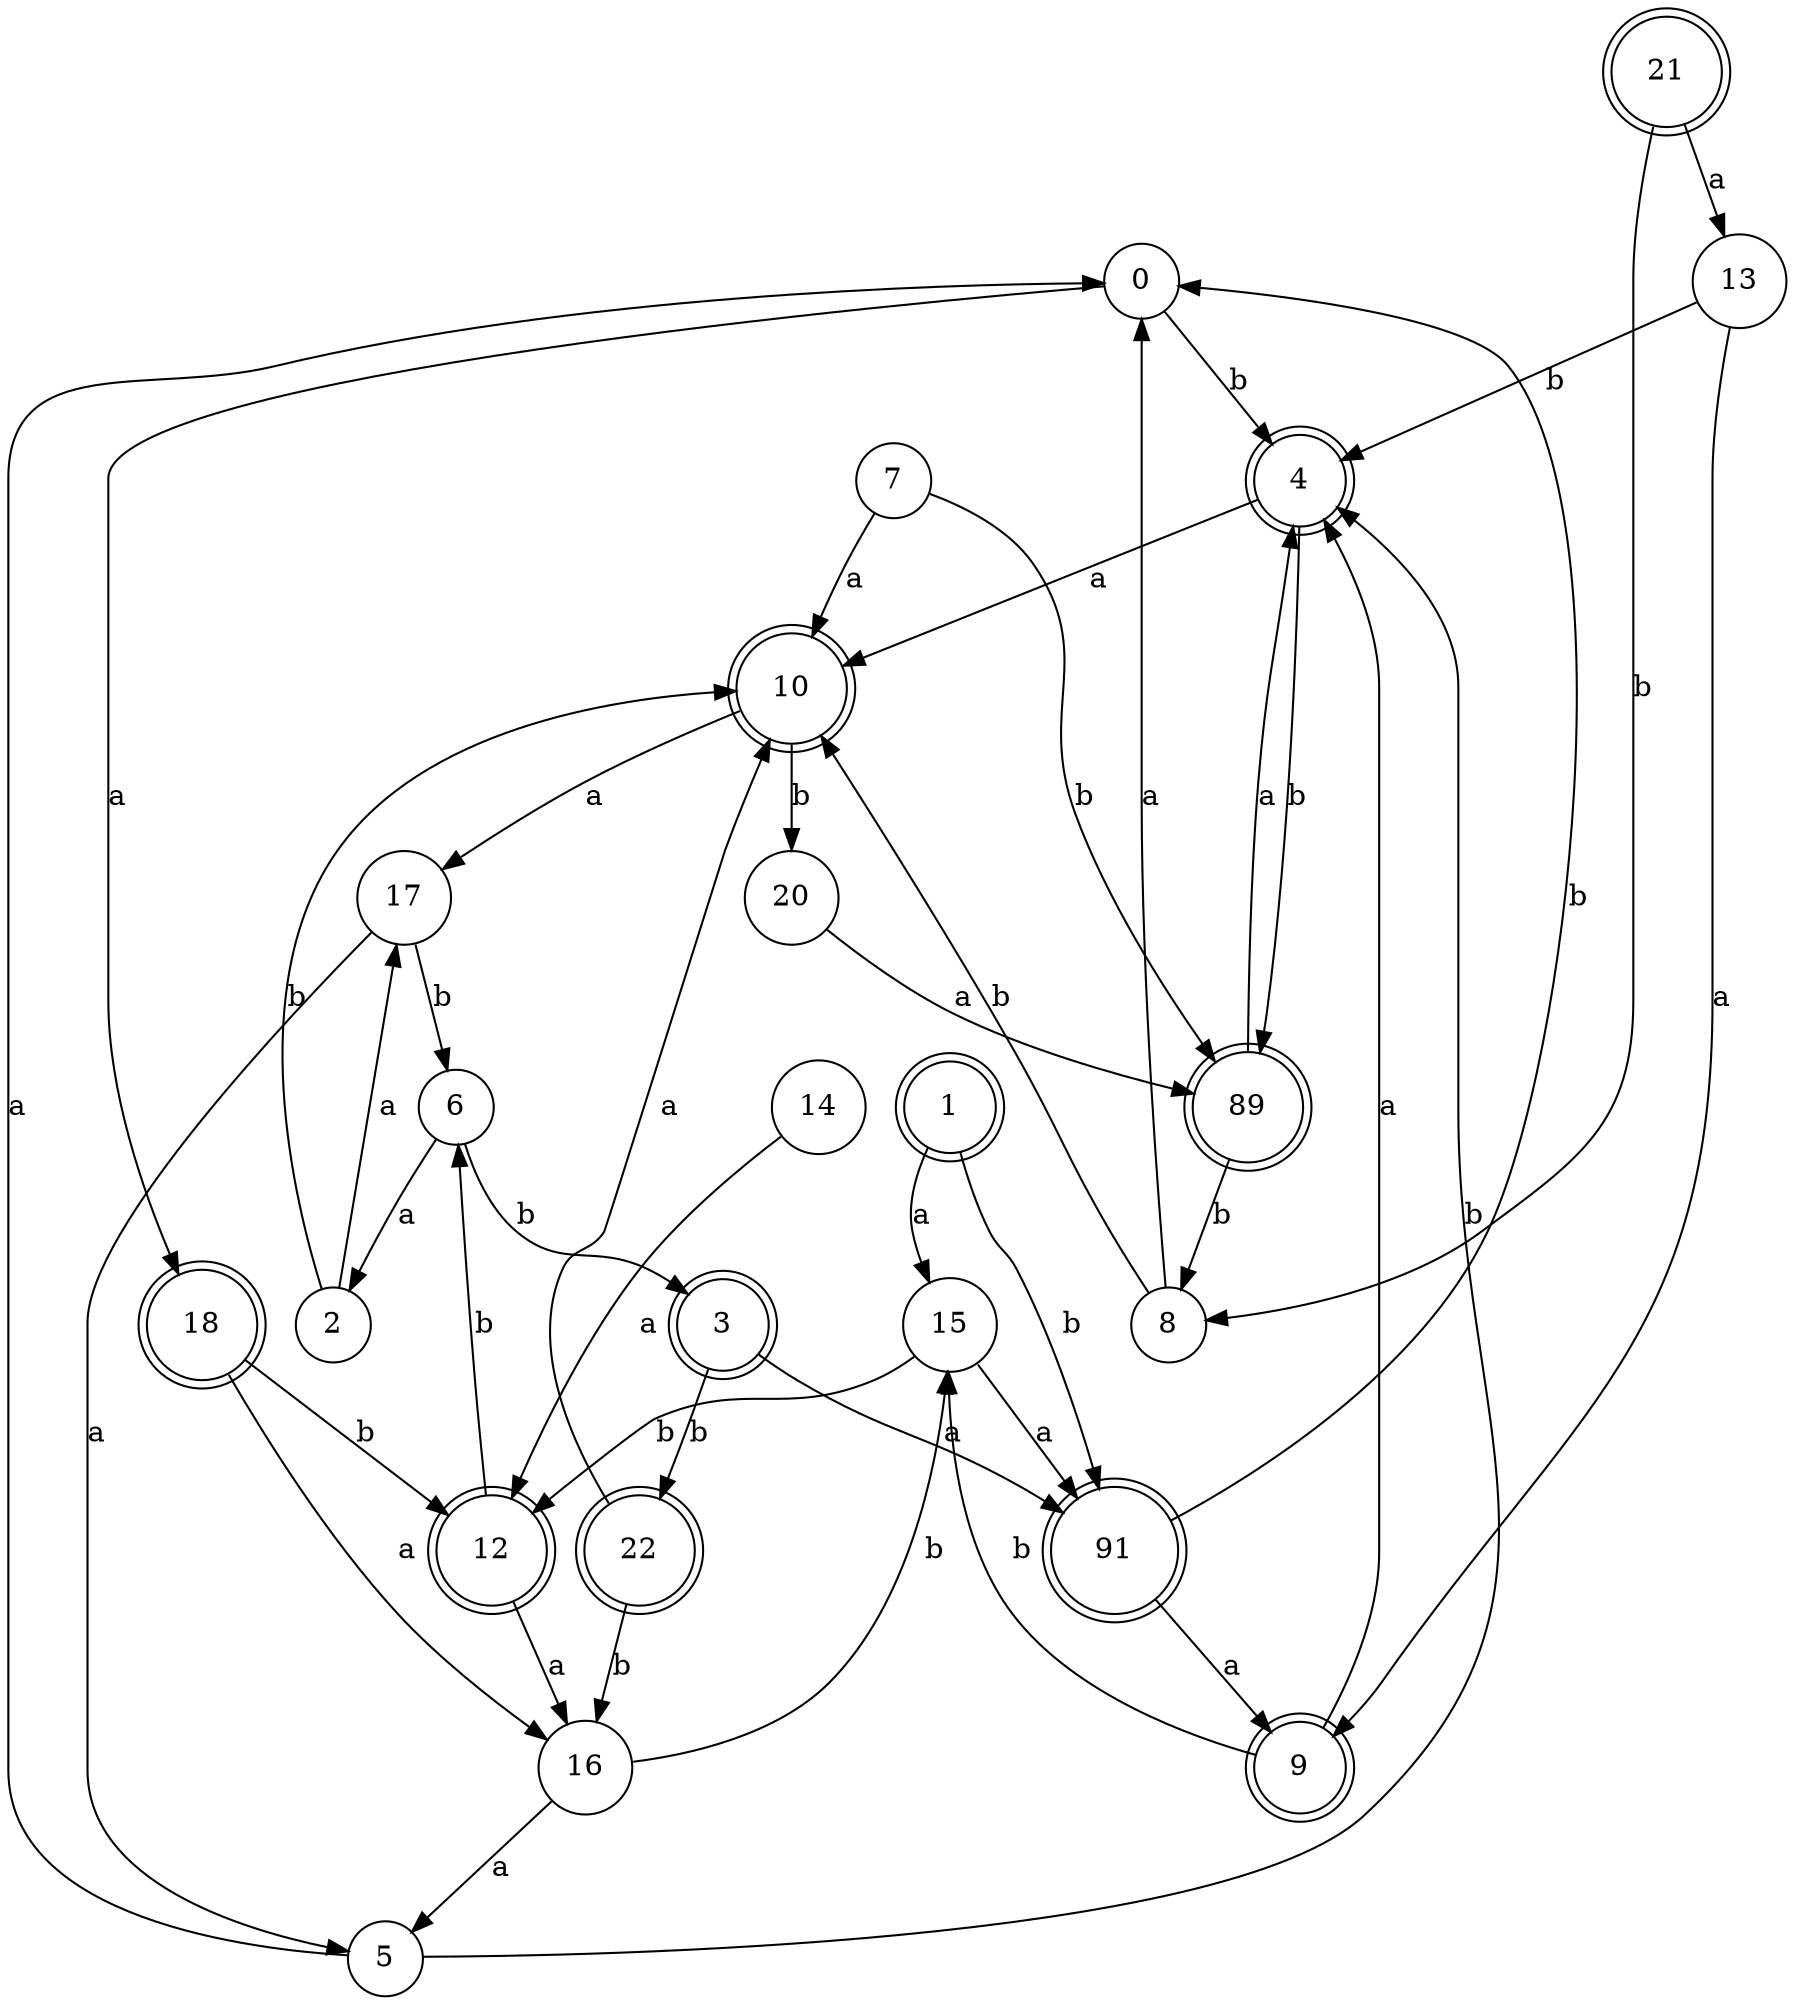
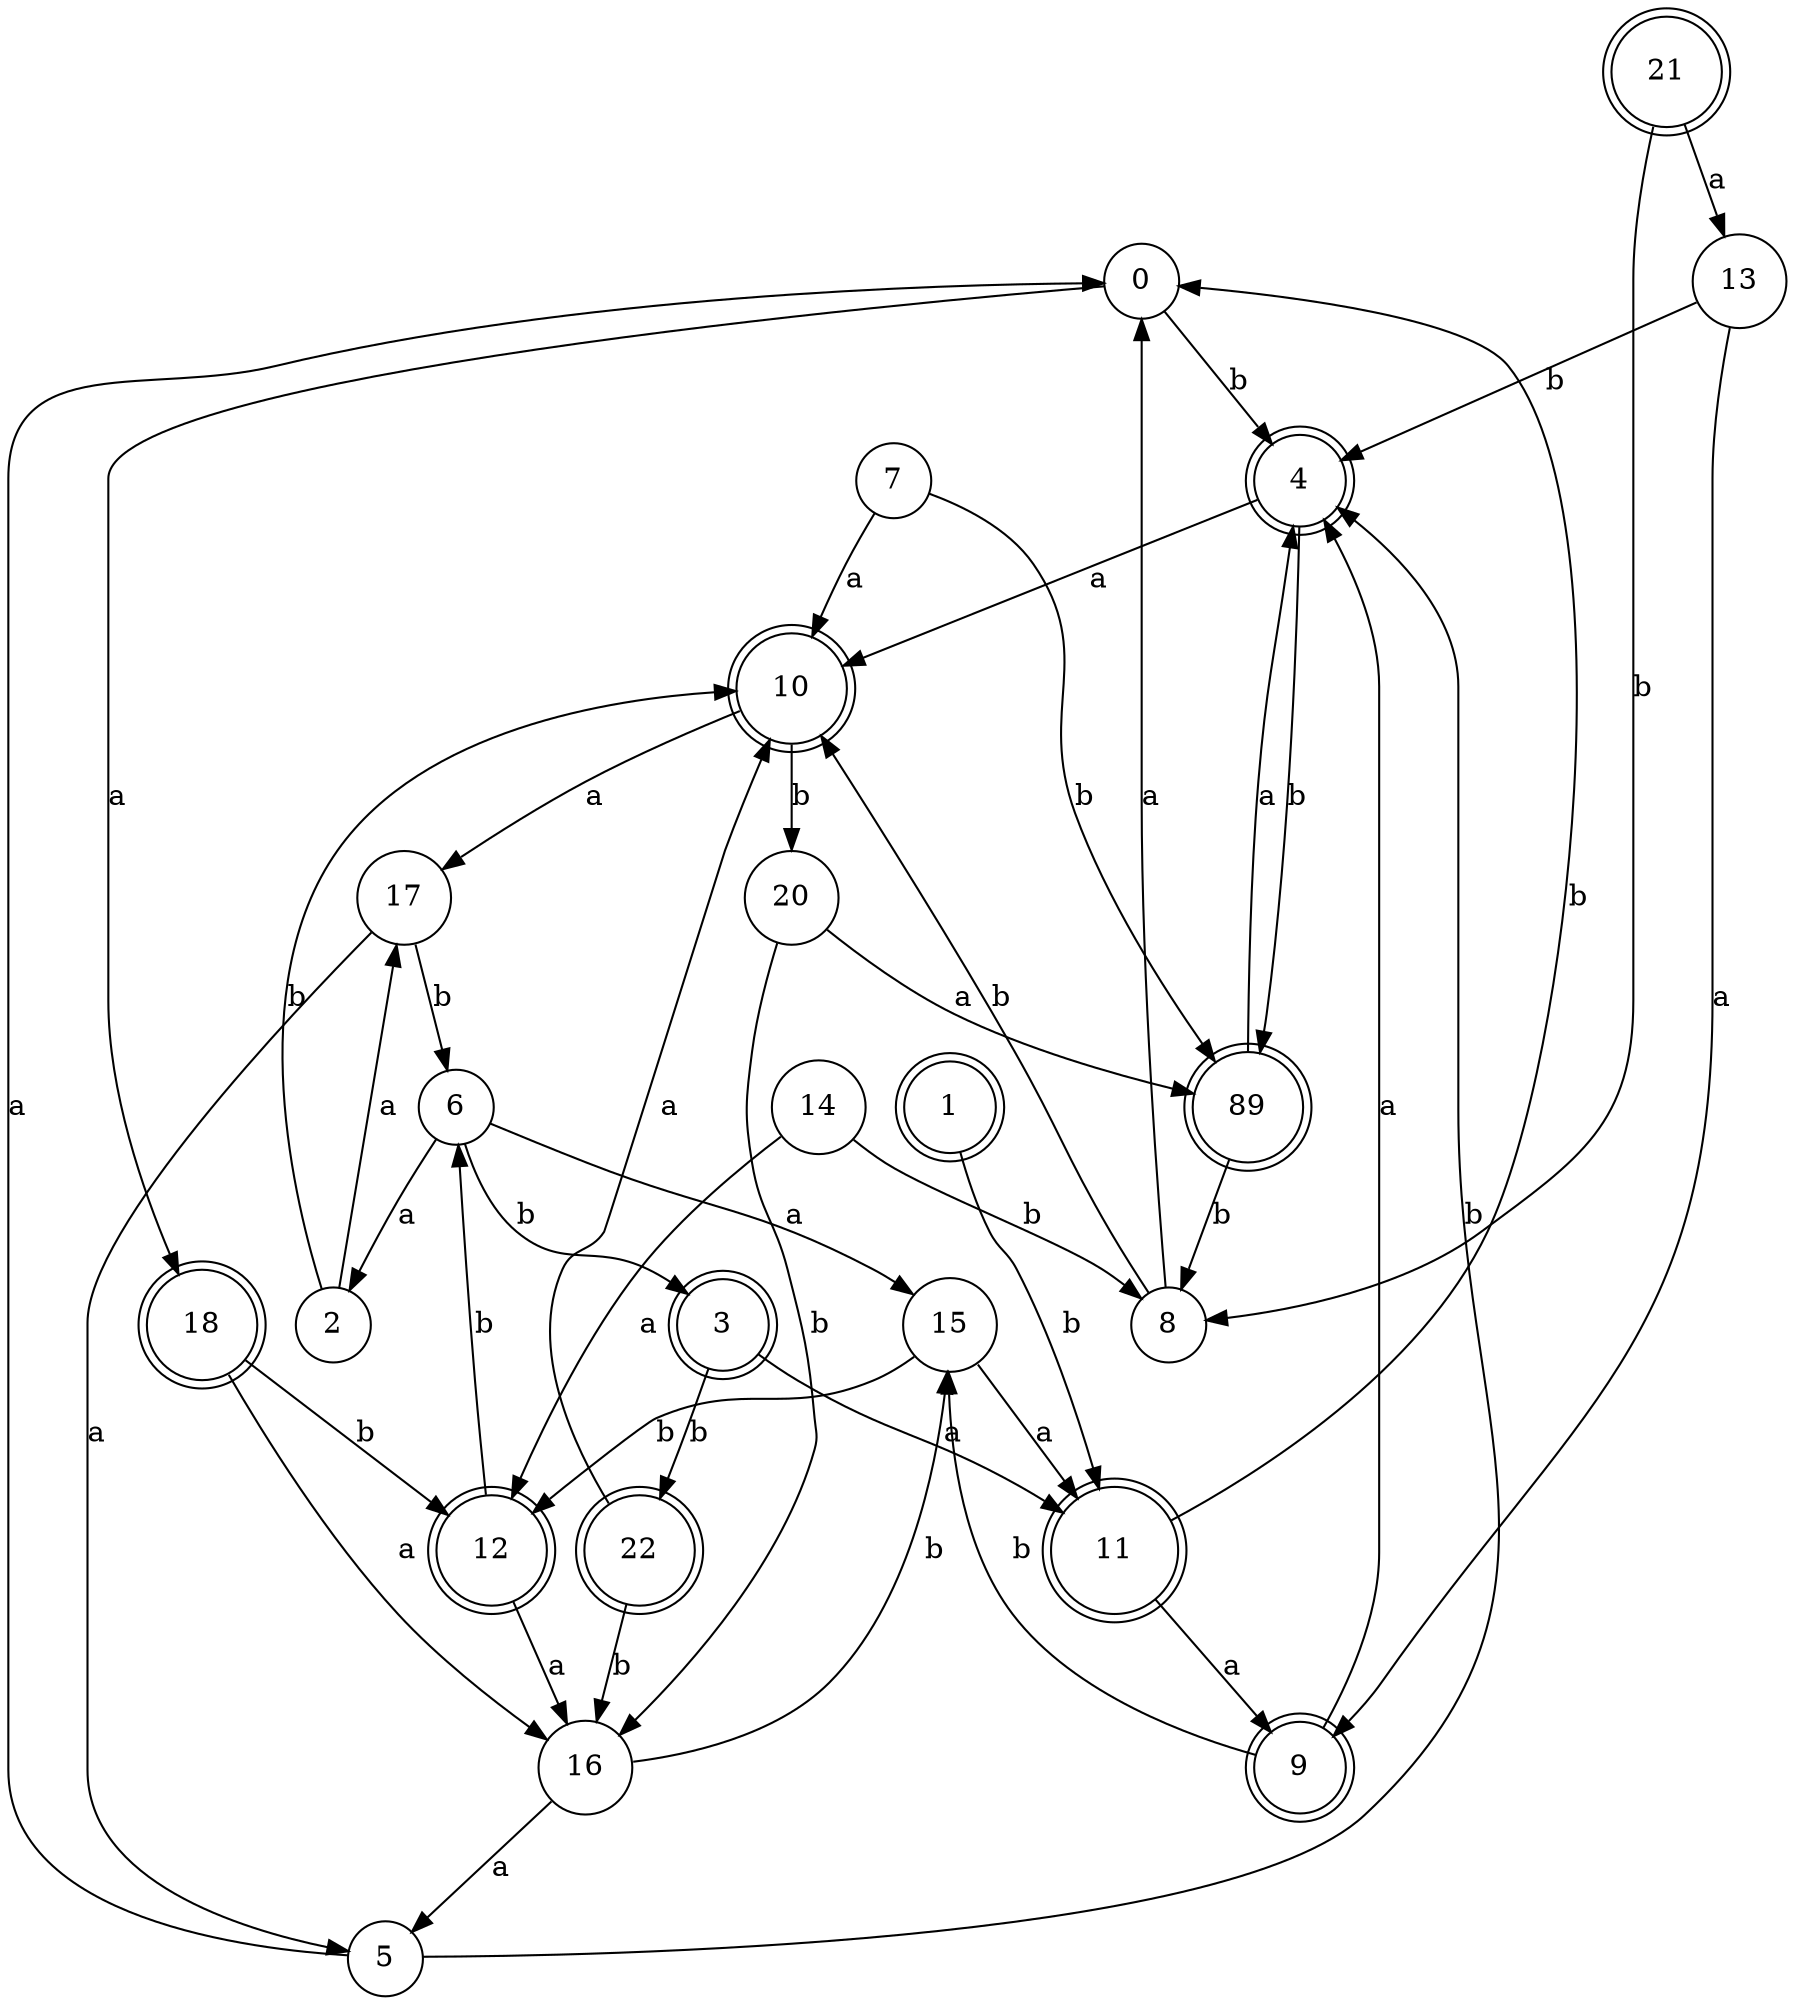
(911, 1205) -> (684, 1196)
none -> (1003, 1220)
none -> (807, 1355)
(1115, 1550) -> (1115, 1550)
